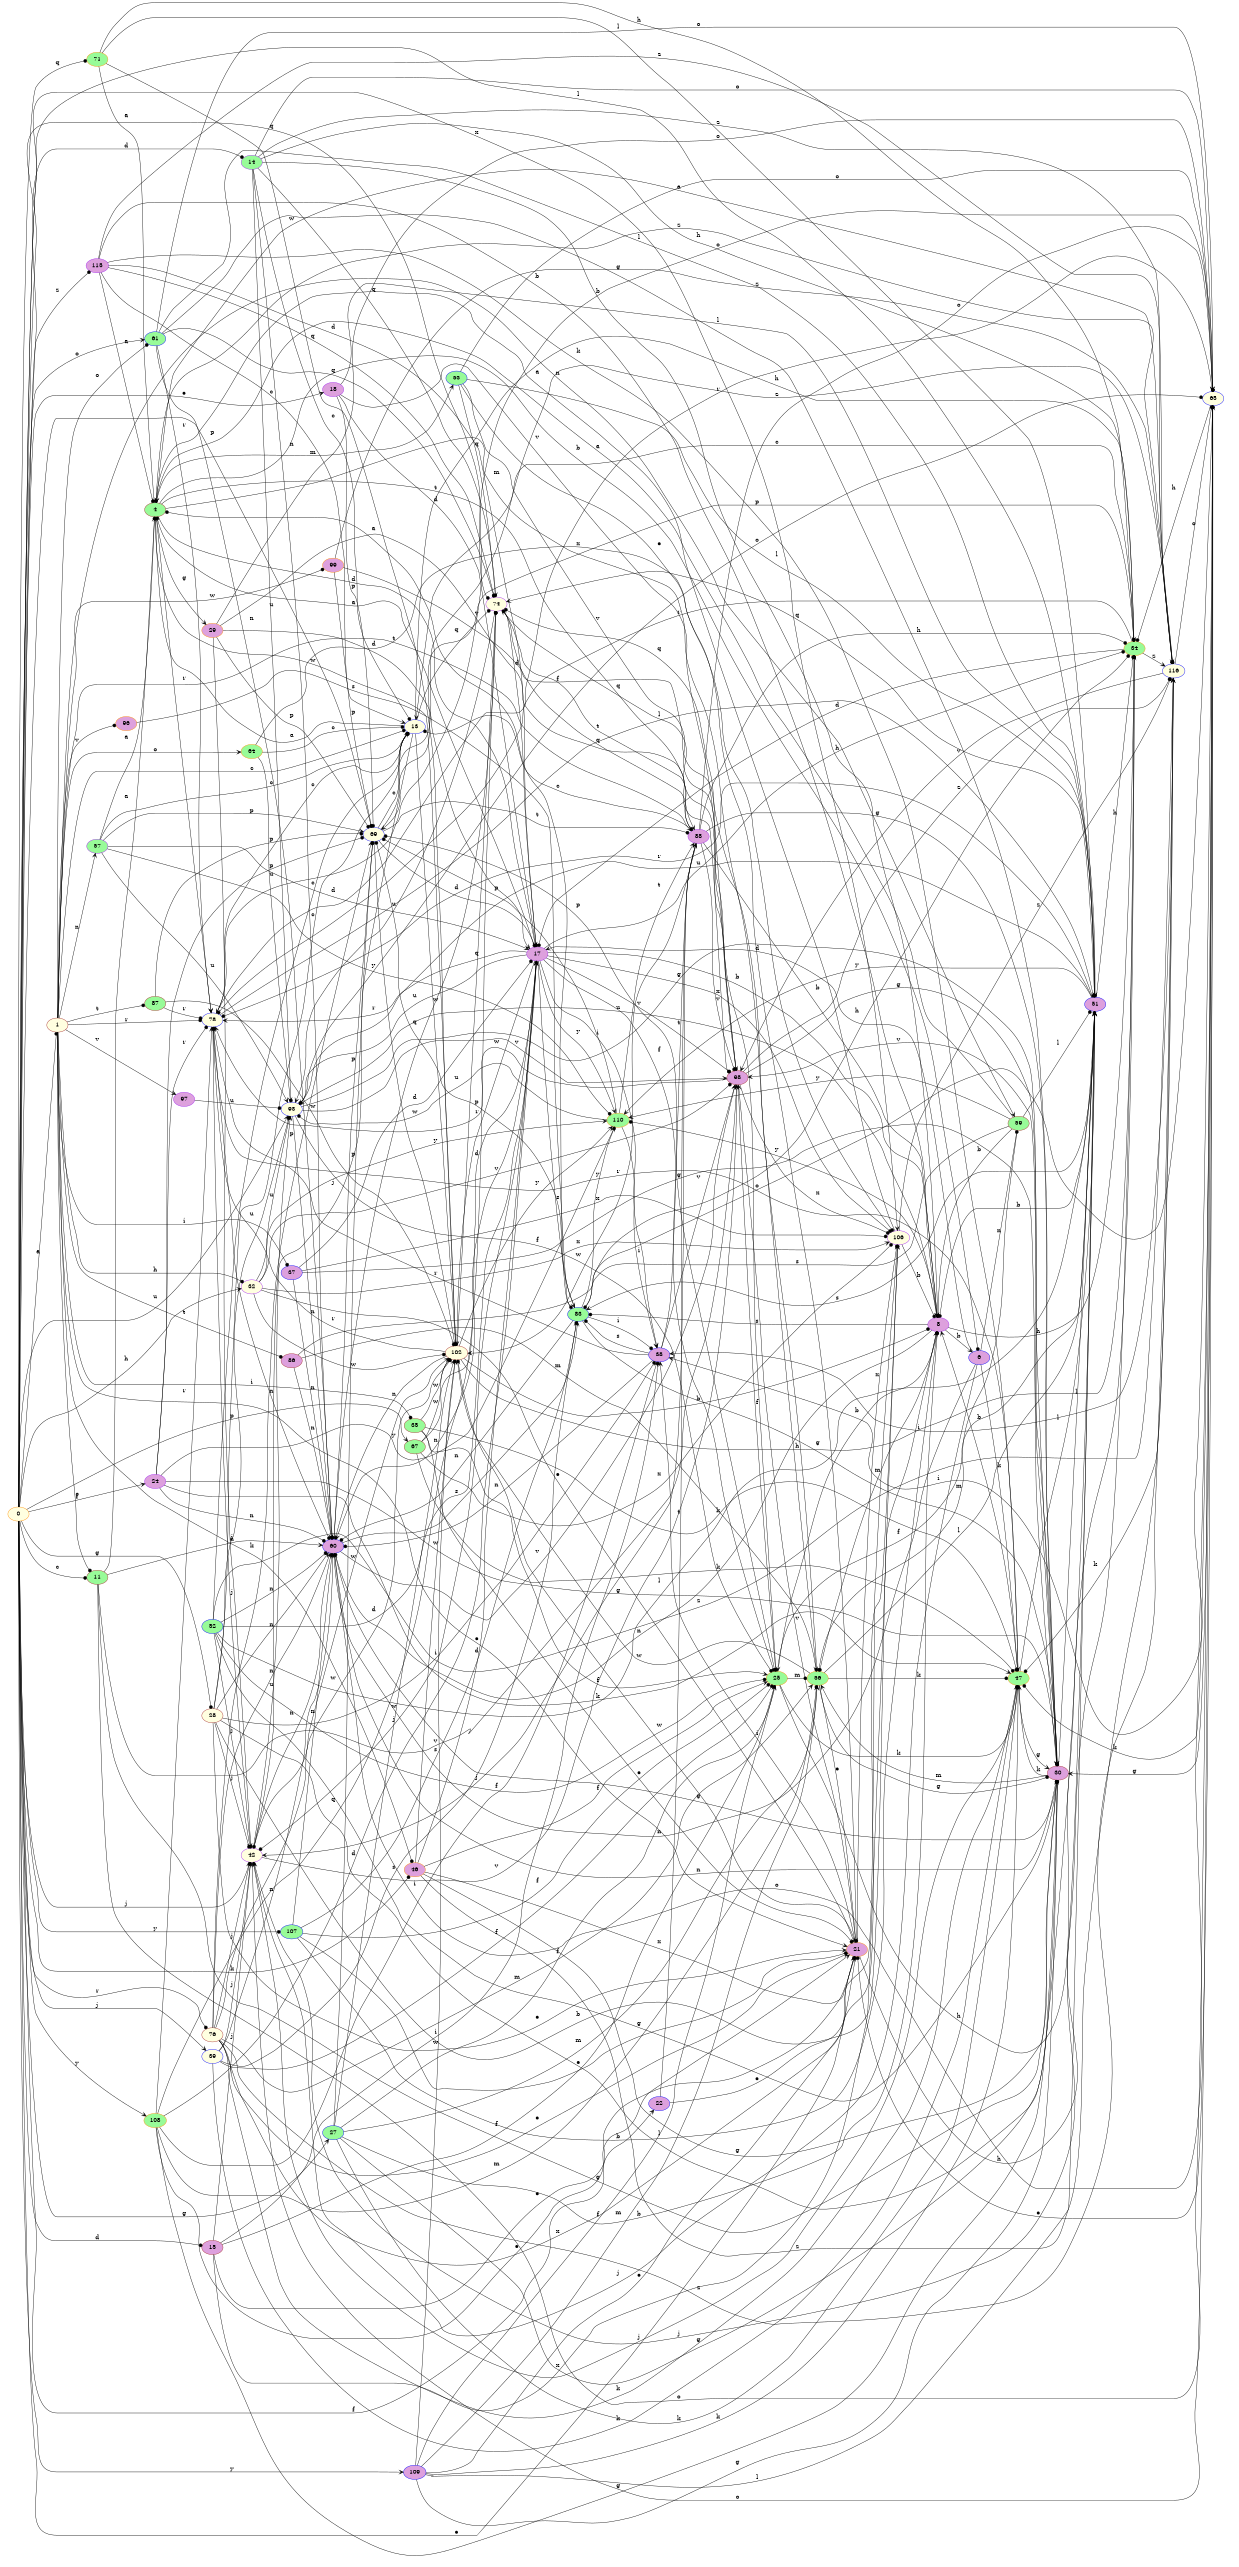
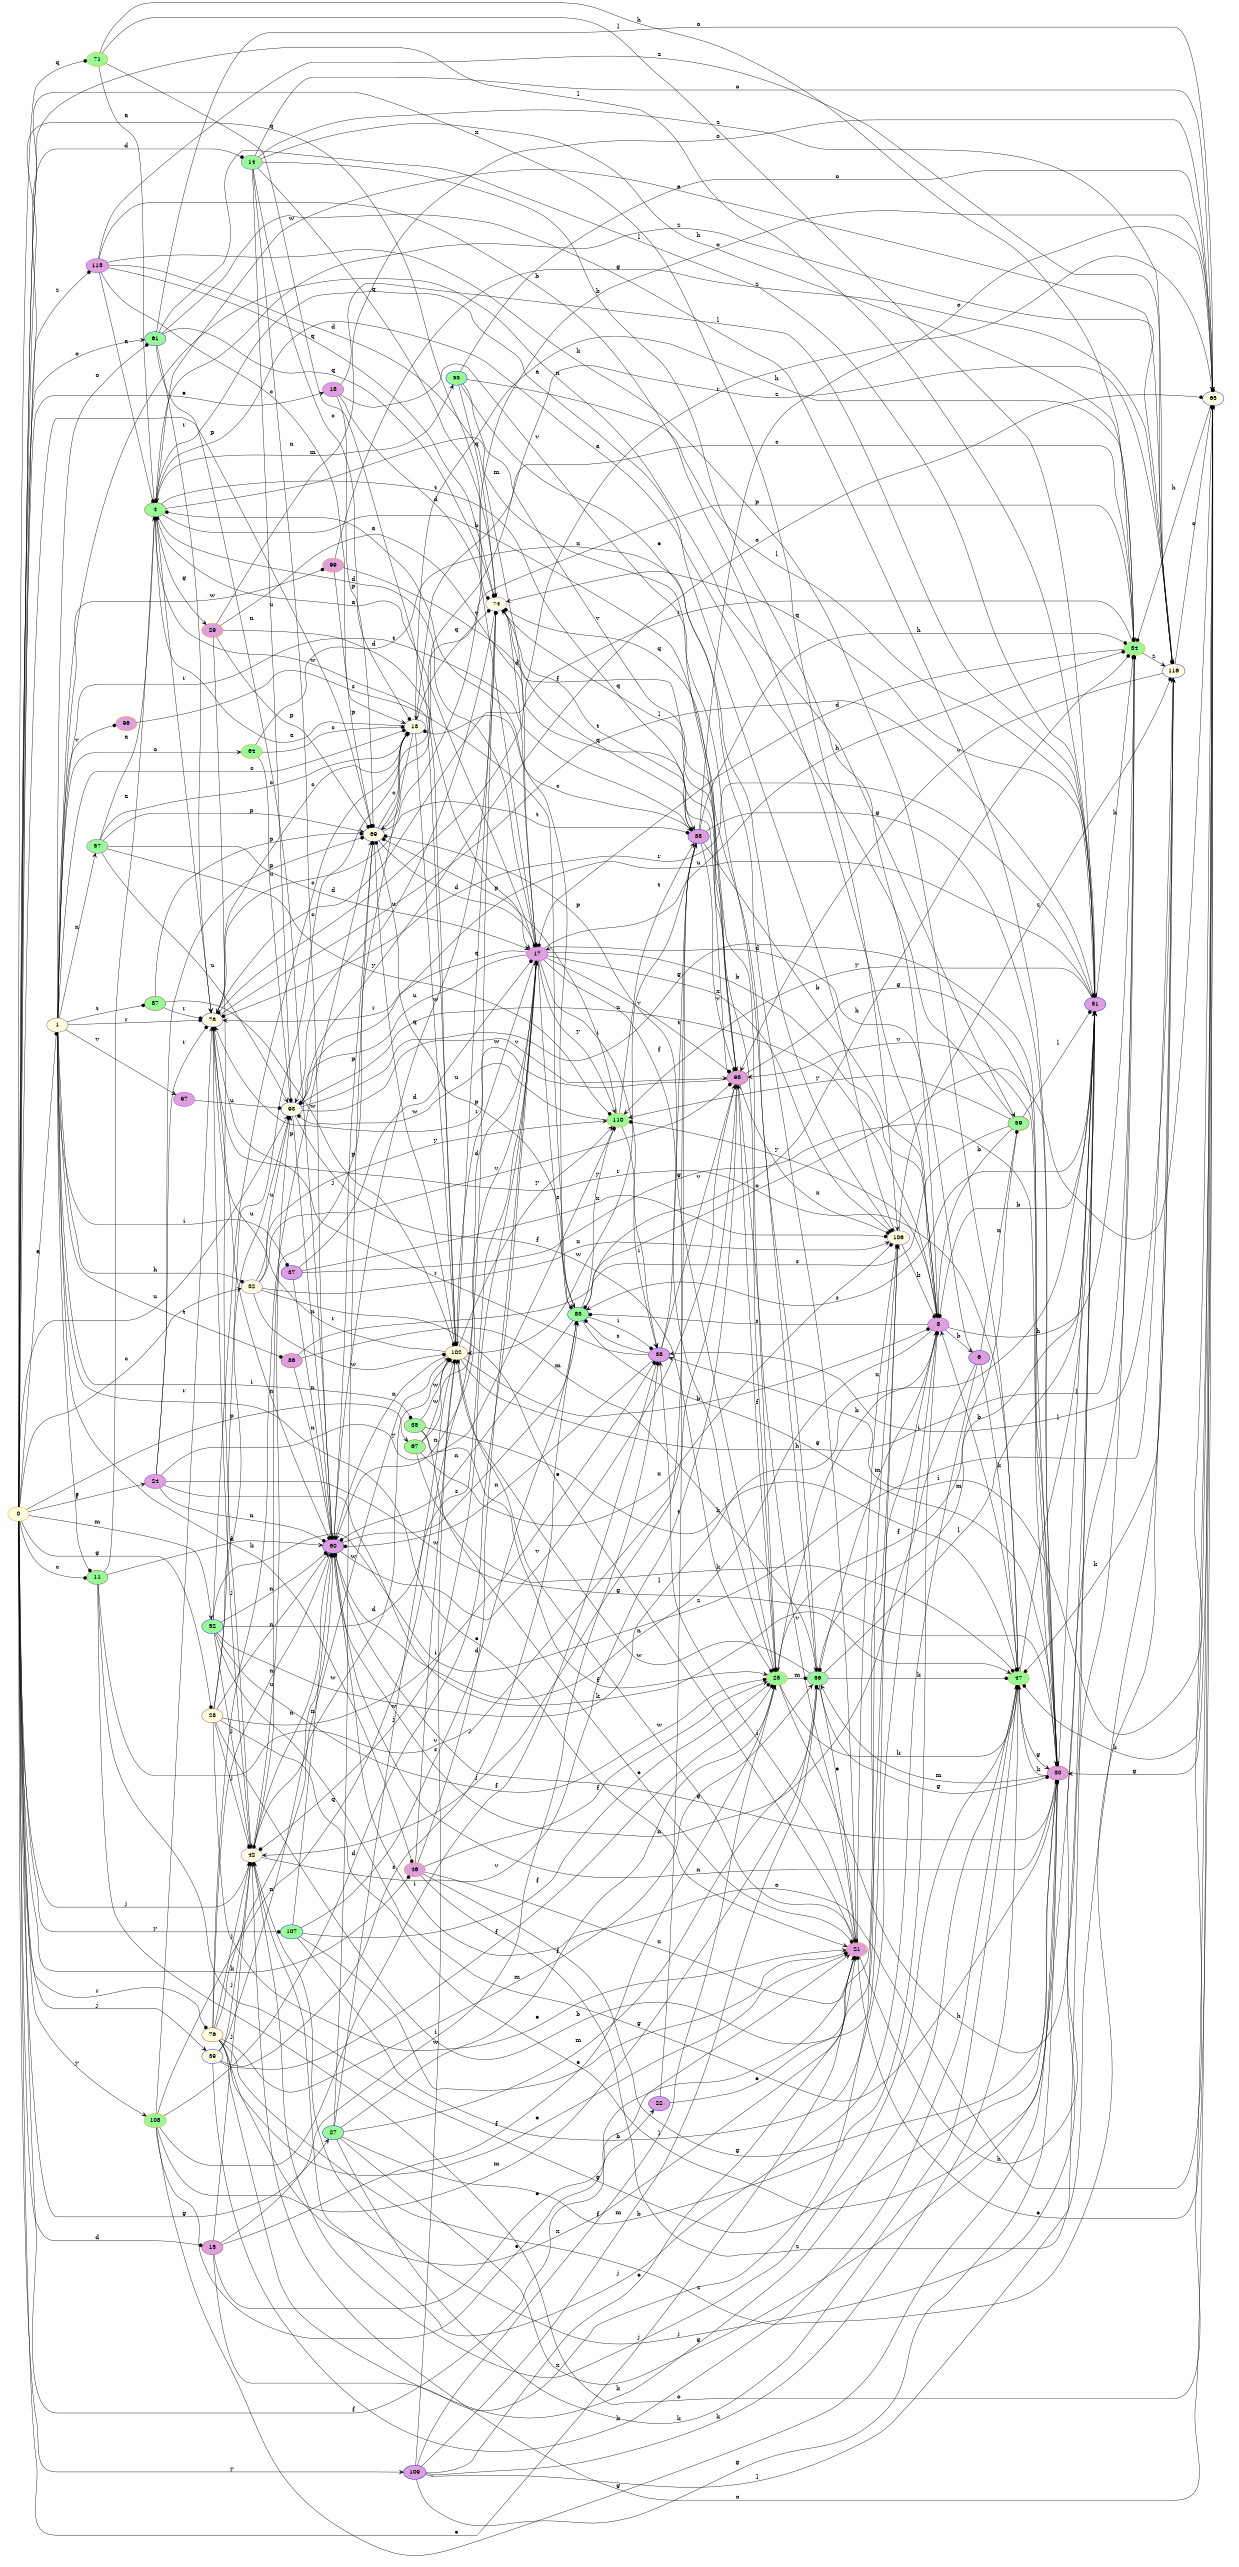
(723, 641) -> (739, 957)
(933, 823) -> none
(699, 836) -> (699, 836)
(126, 1359) -> (126, 1359)
none -> (145, 1536)
(818, 1678) -> (818, 1678)
